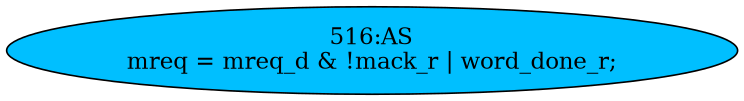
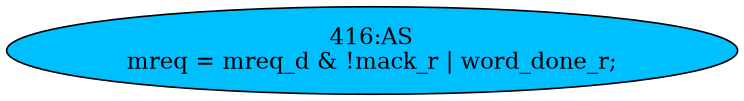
(372, 51) -> (372, 51)
